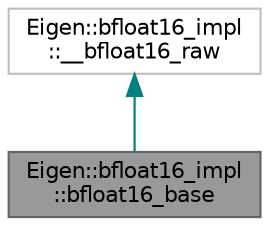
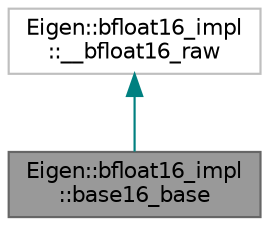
(135, 185) -> (135, 185)
